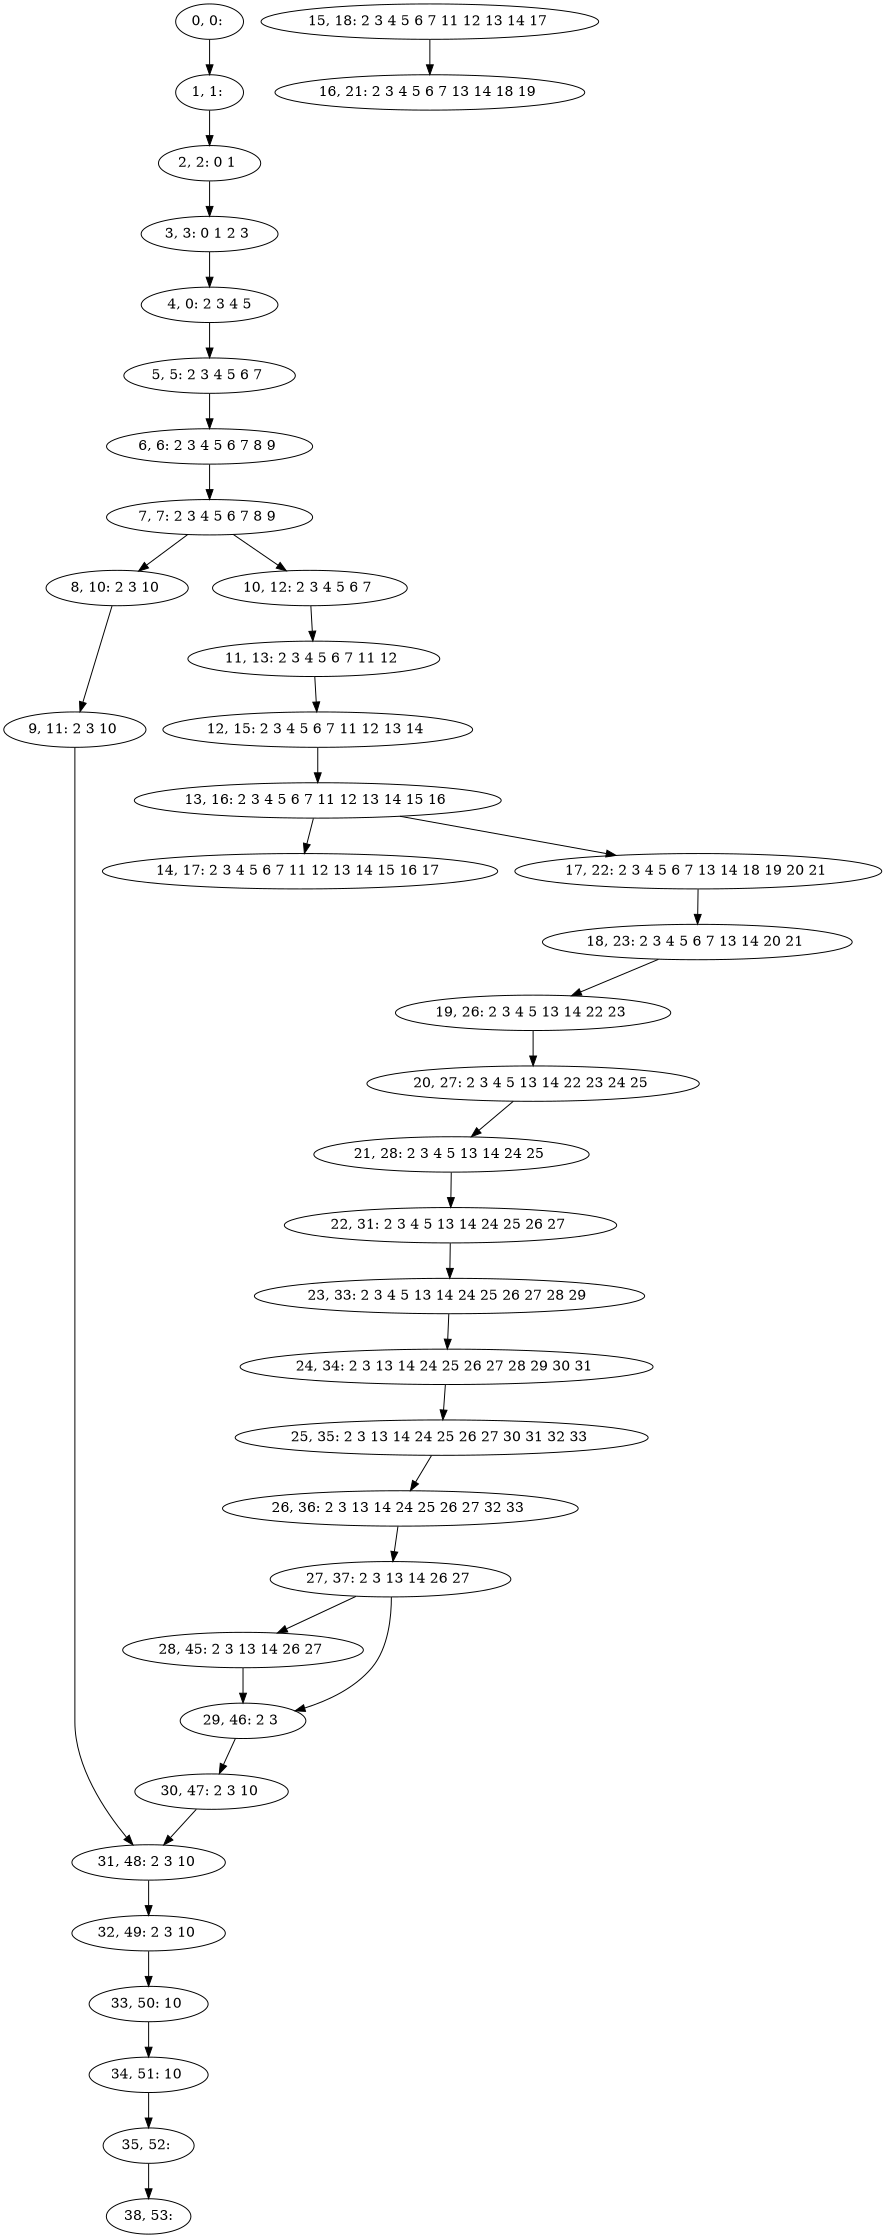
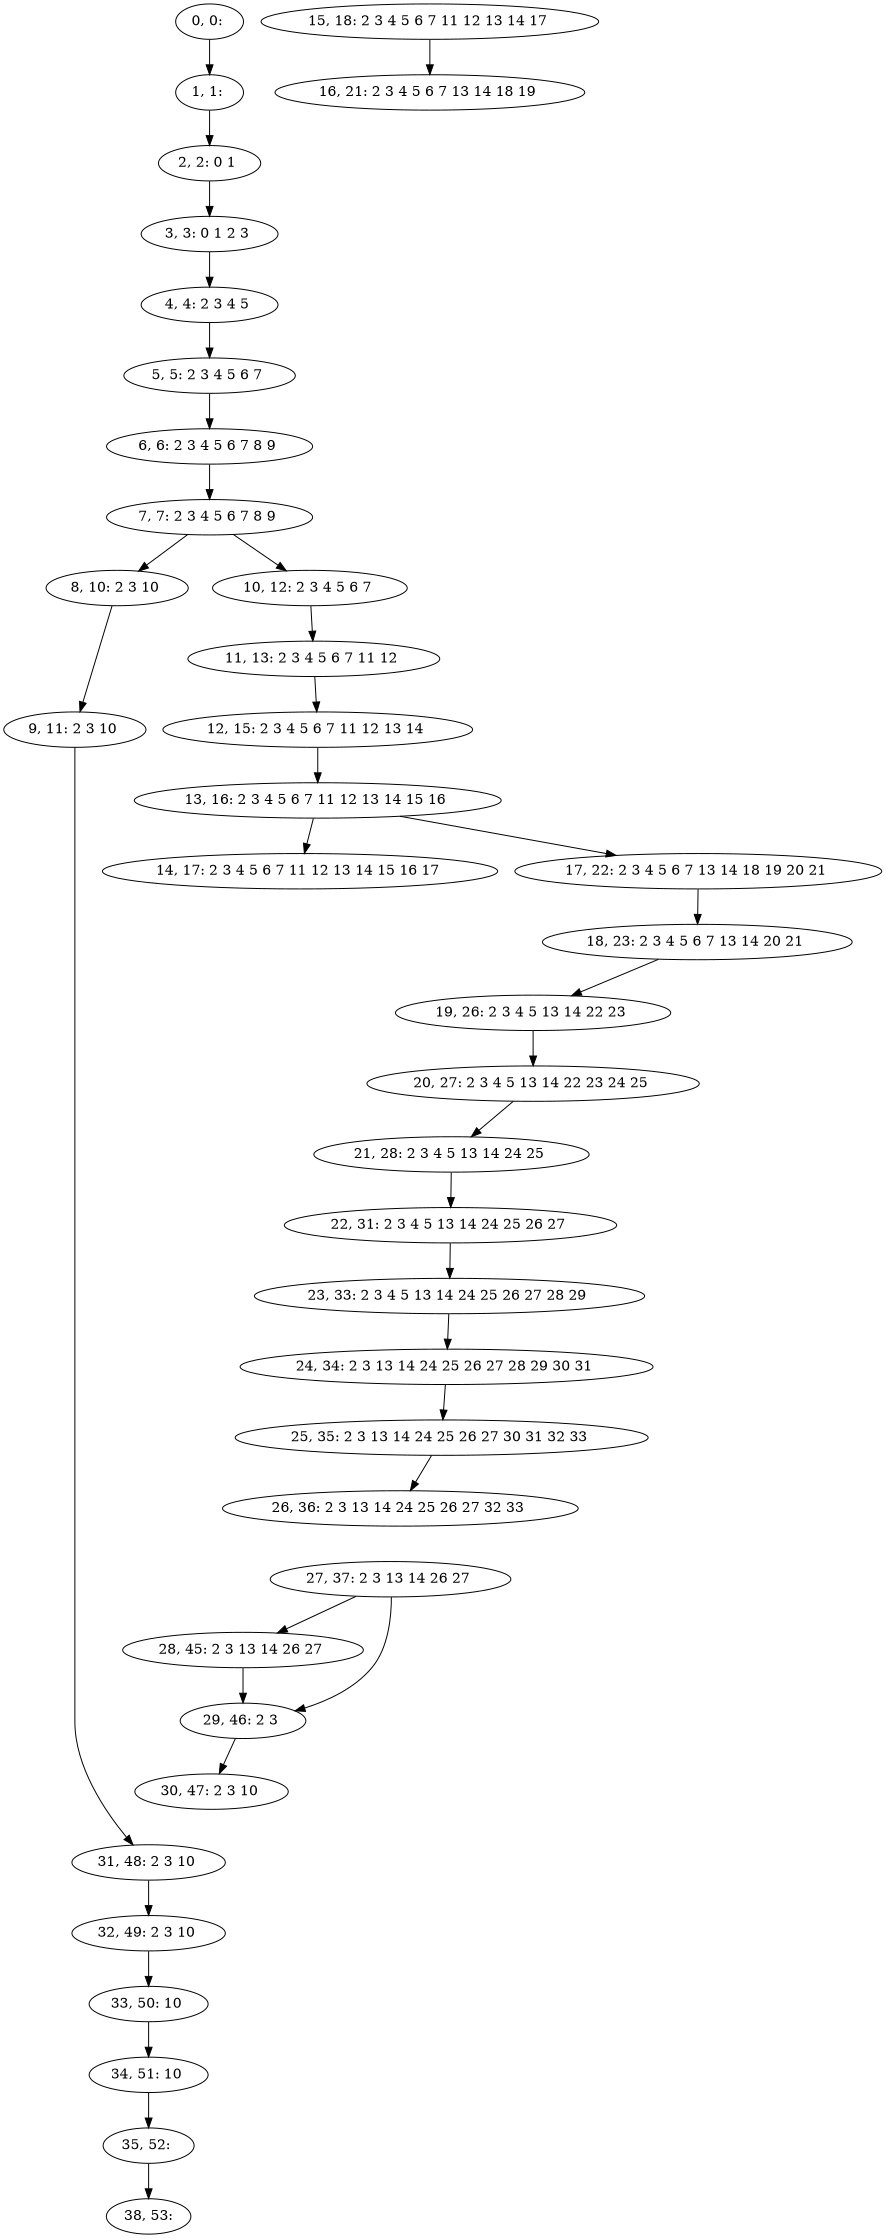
(210, 305) -> (210, 305)
(396, 1539) -> none
(183, 1823) -> none
